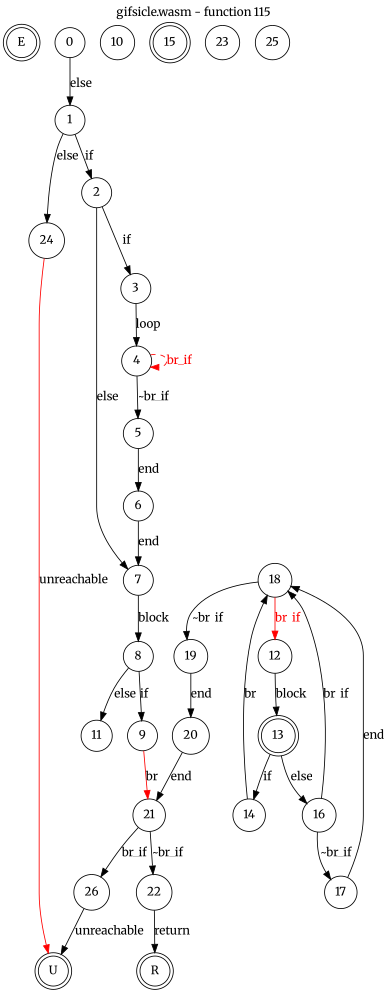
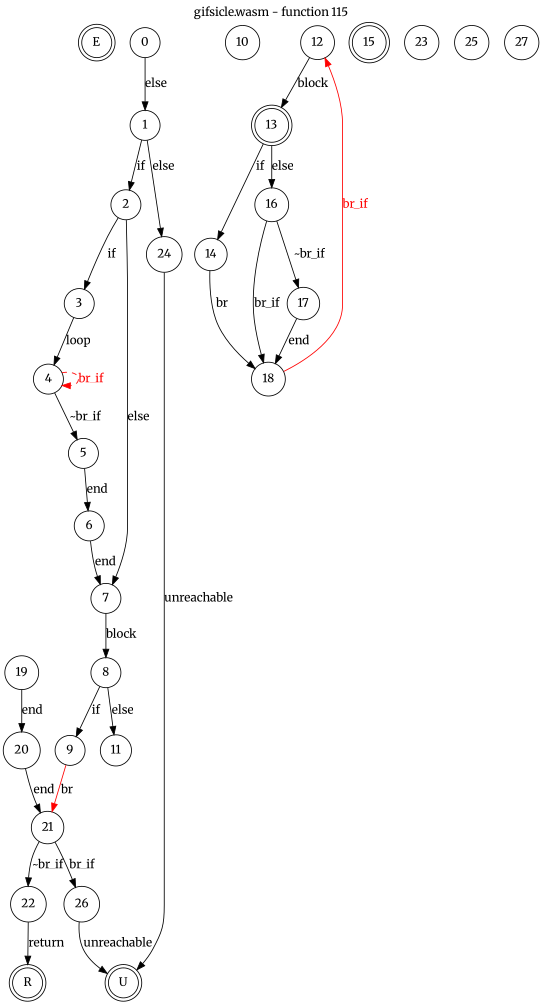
none -> (522, 43)
(213, 595) -> none
(39, 602) -> (164, 621)
